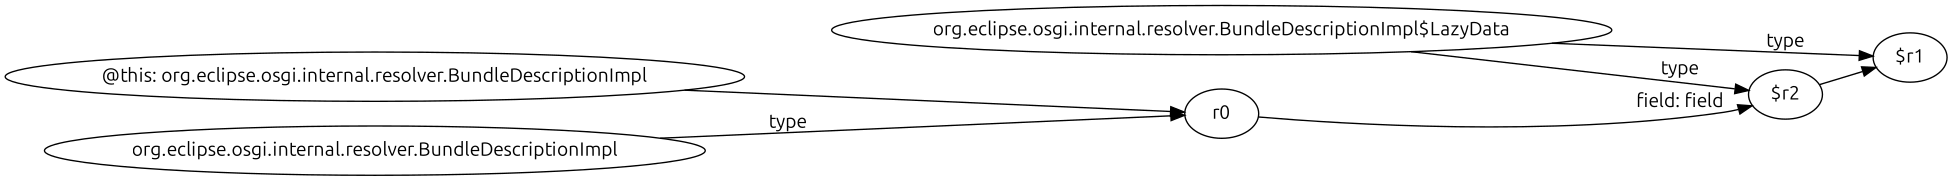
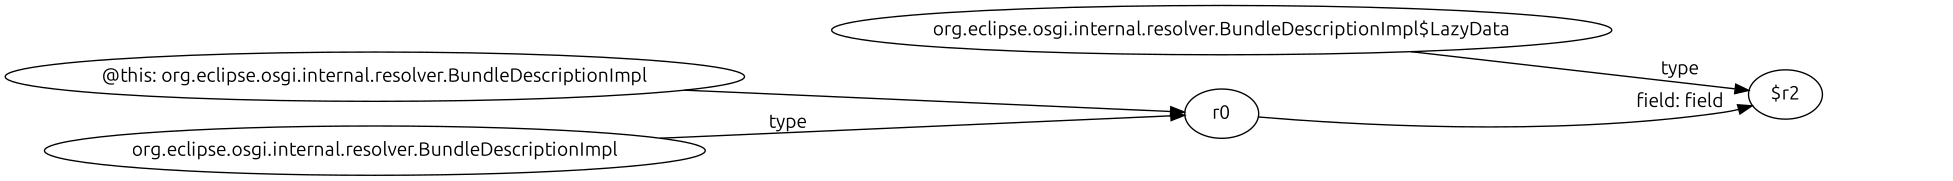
(1910, 58) -> none
